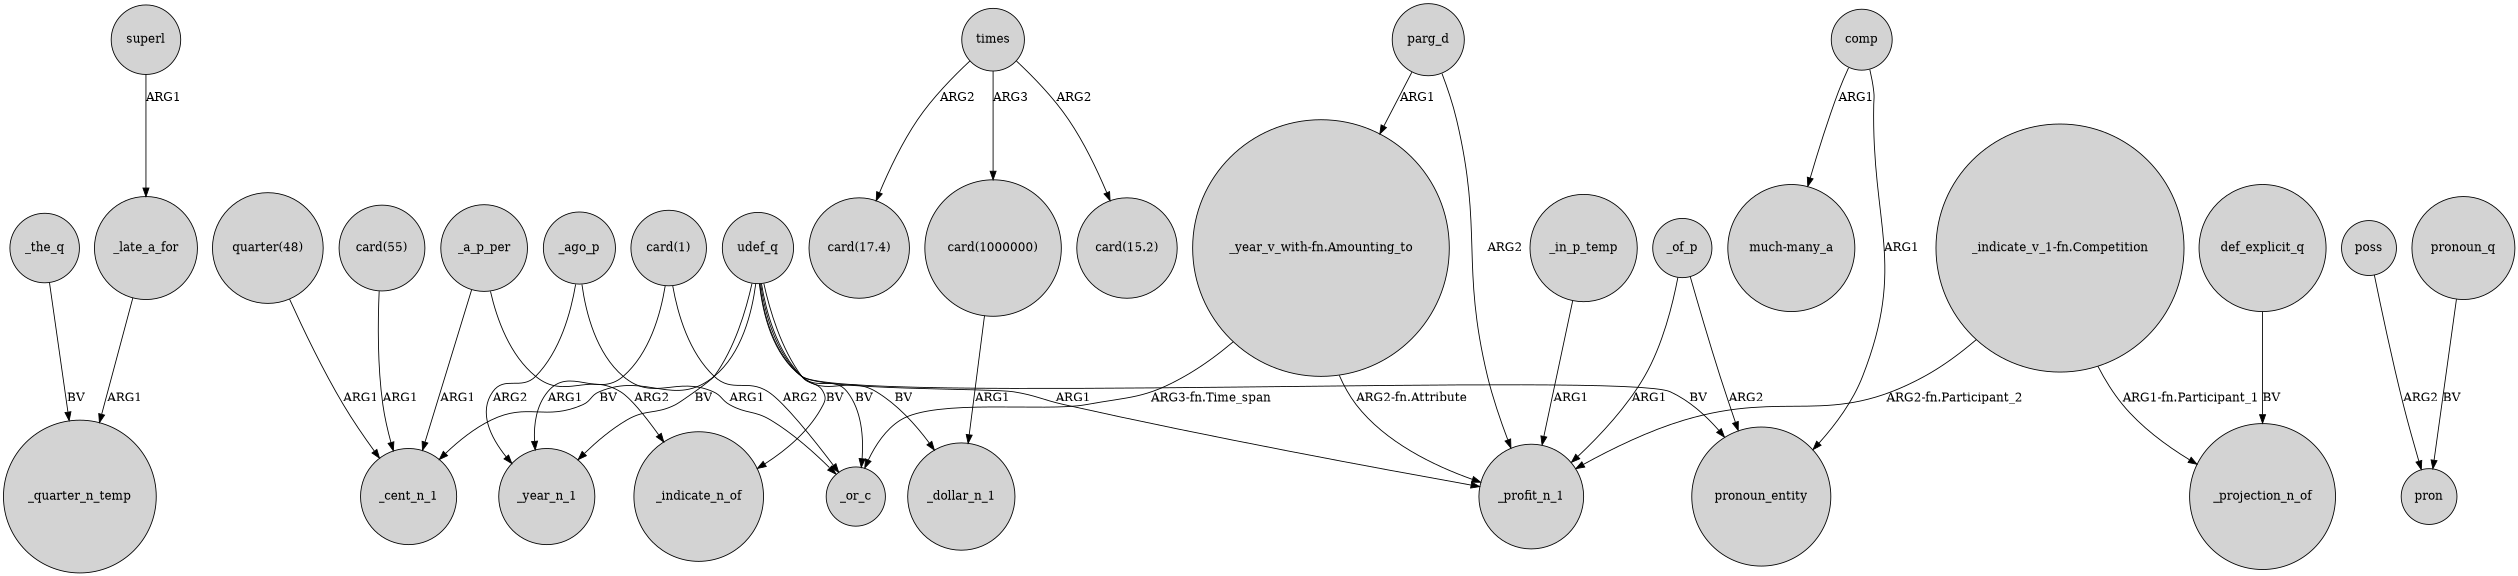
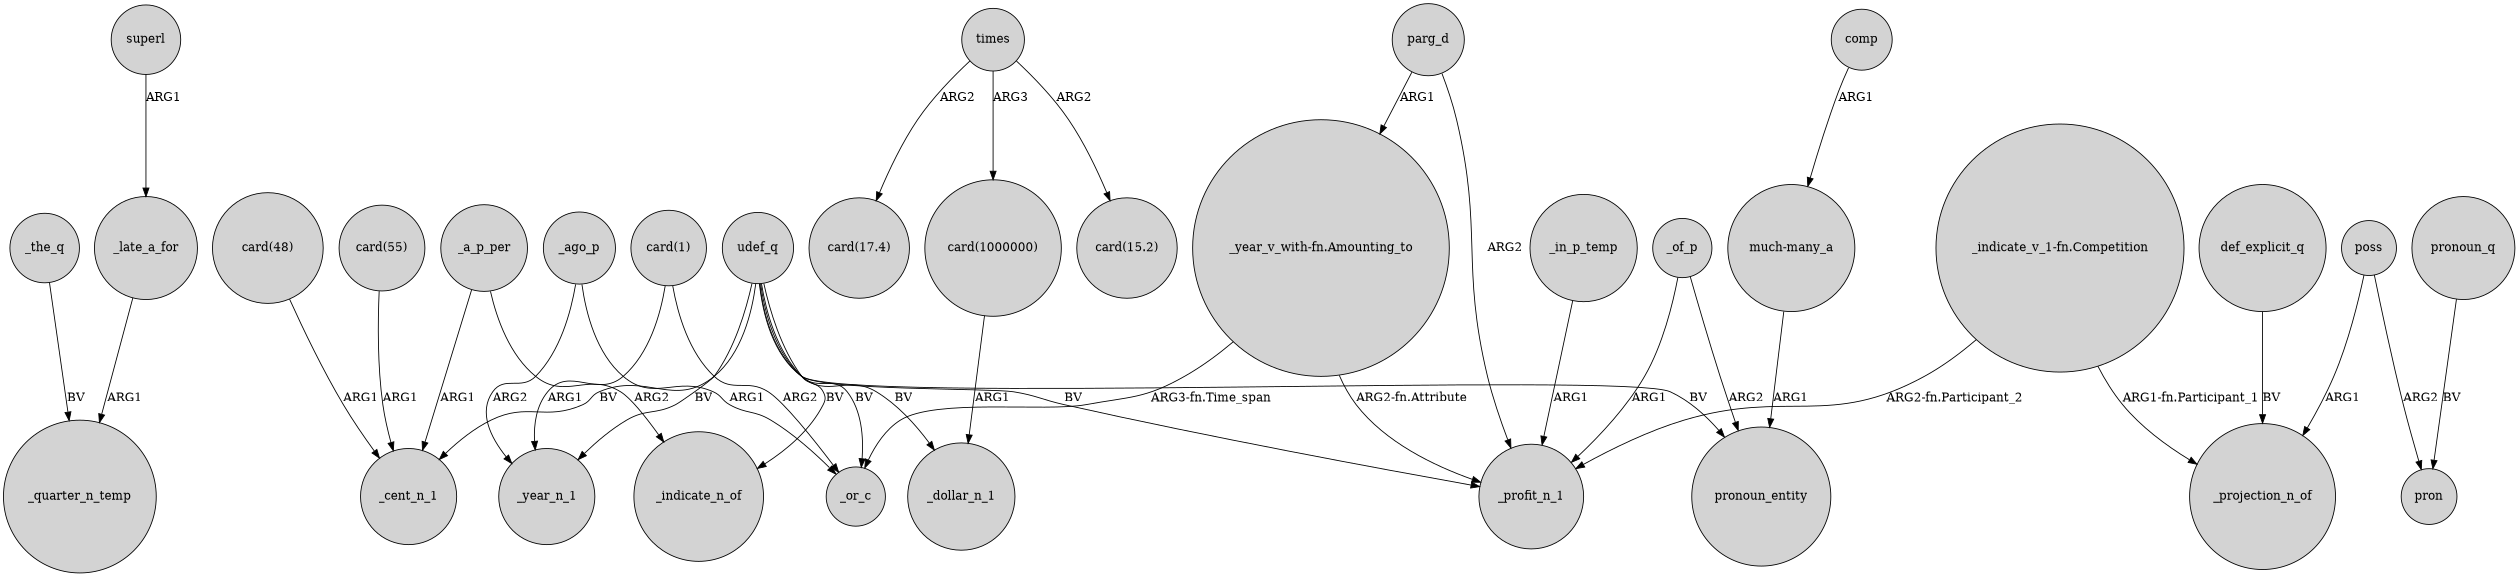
(268, 248) -> (268, 248)
(1885, 264) -> (1777, 365)
none -> (2342, 354)
(1073, 398) -> (1073, 398)
